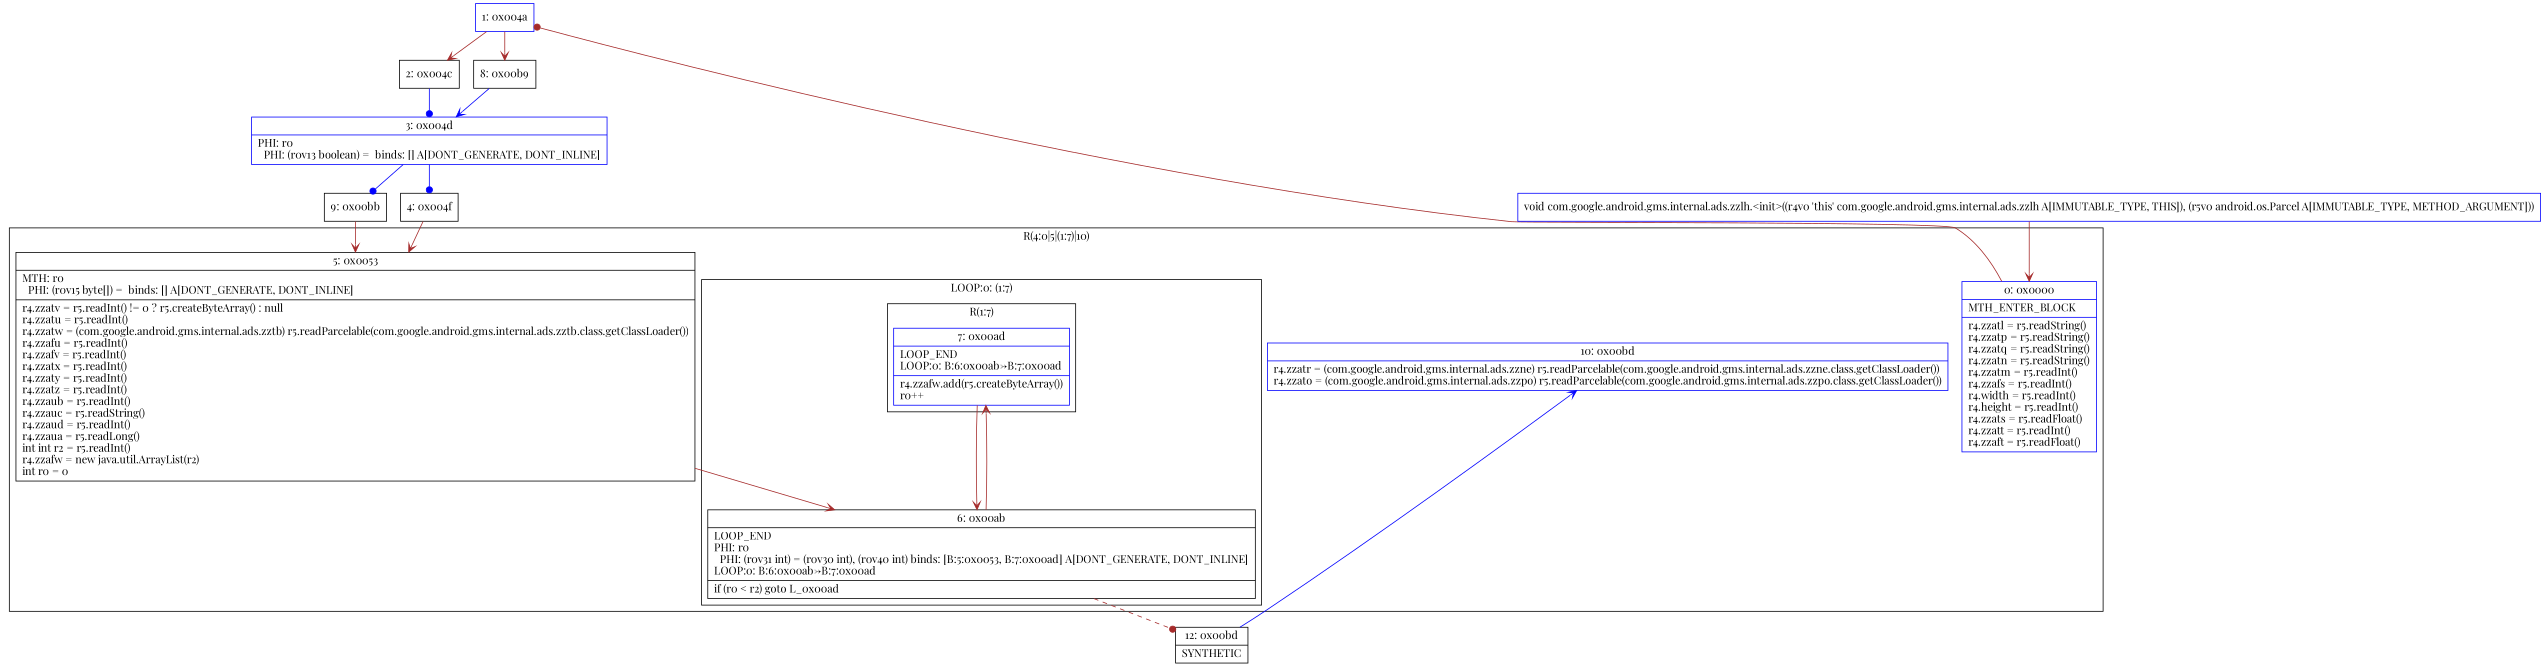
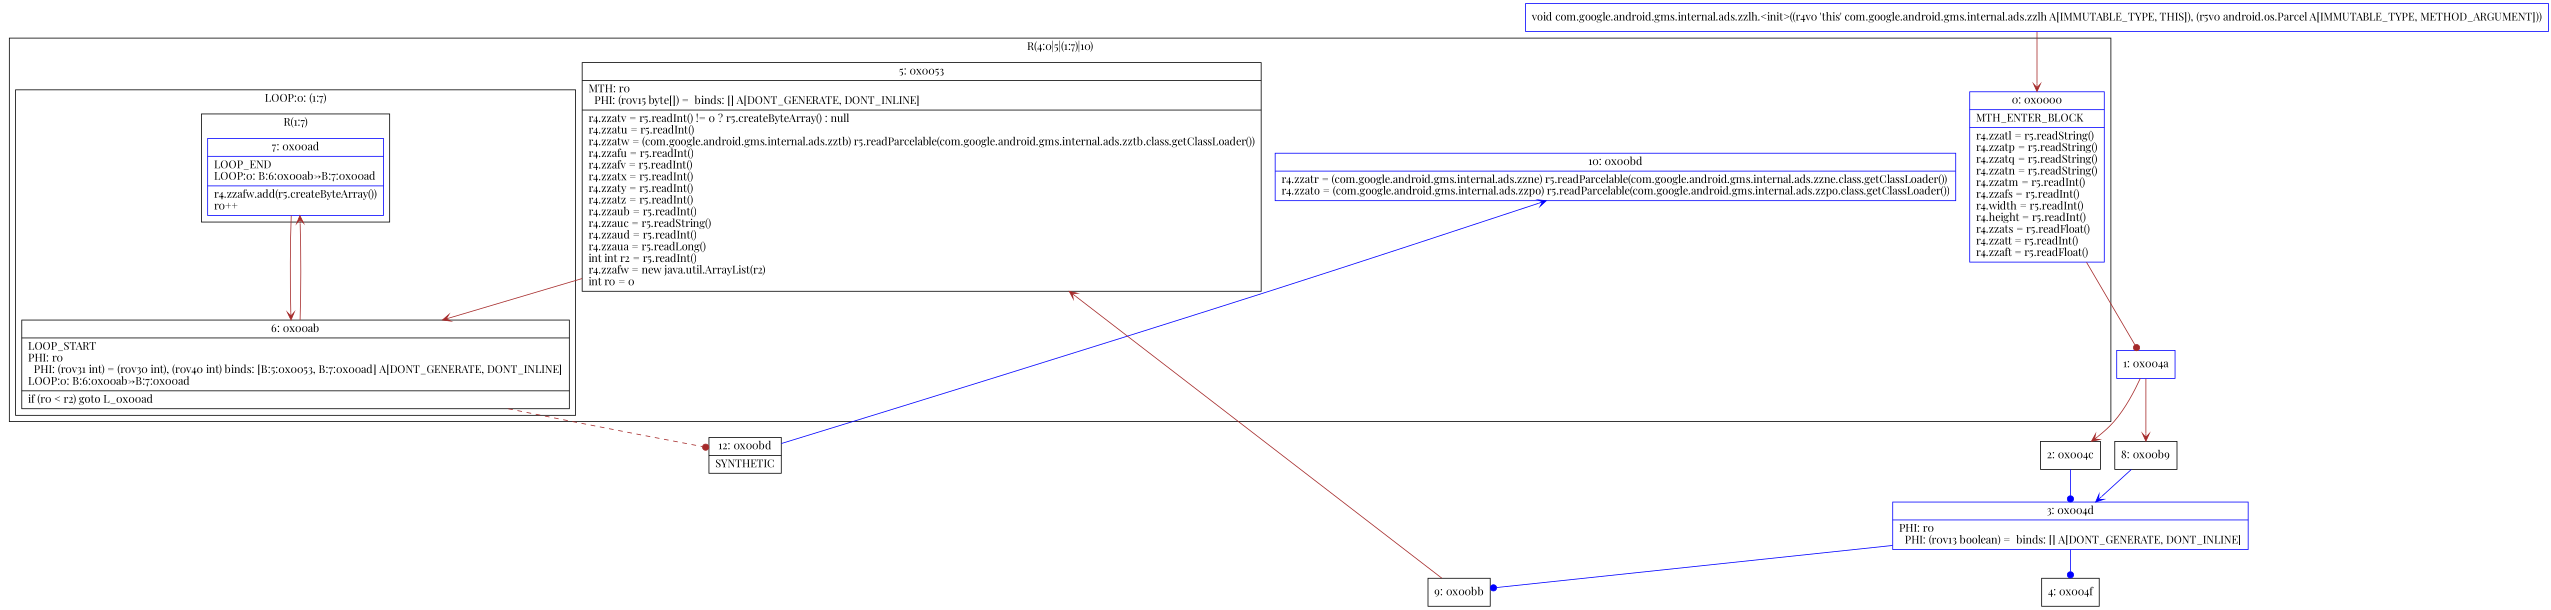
(418, 233) -> none
(743, 536) -> (62, 346)
